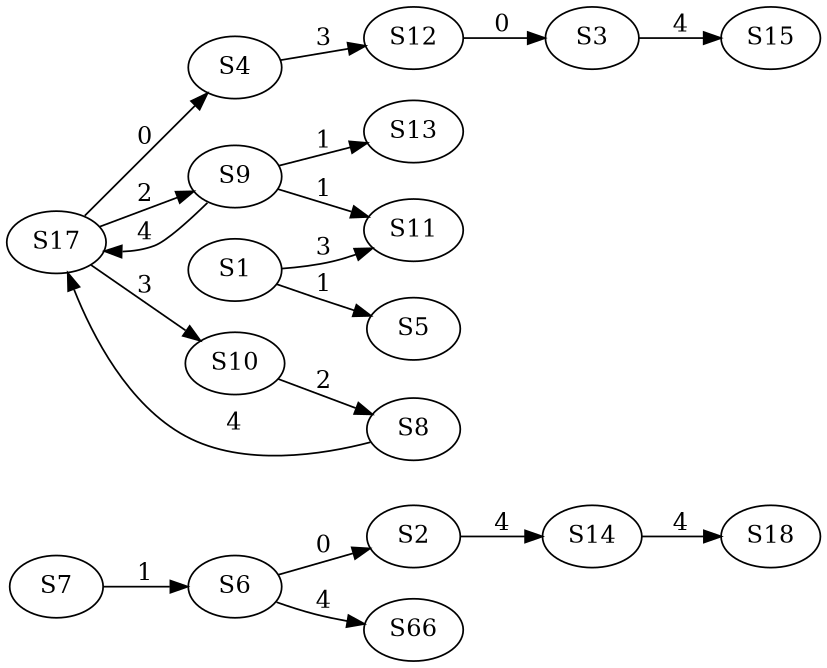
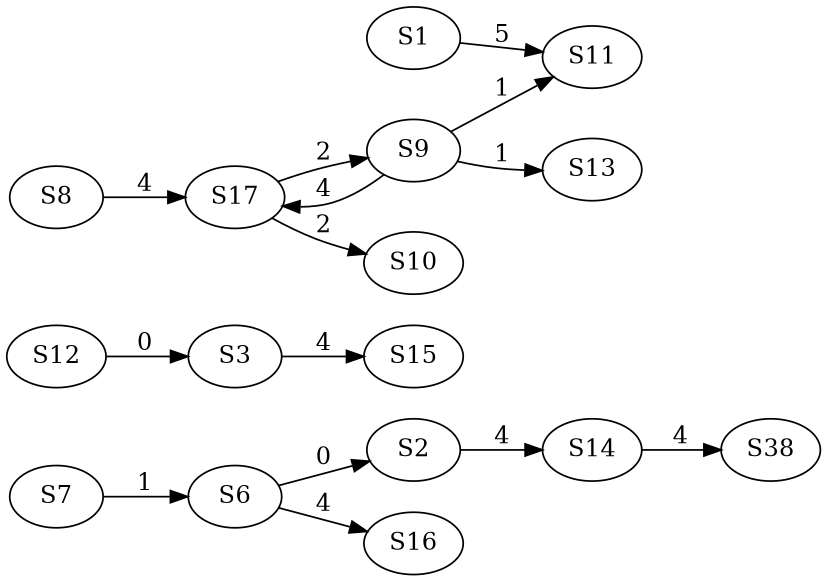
(235, 67) -> none
(324, 248) -> (503, 35)
(146, 286) -> (324, 226)
(414, 329) -> none
(317, 394) -> none
(771, 536) -> (771, 450)
(414, 630) -> (414, 543)
